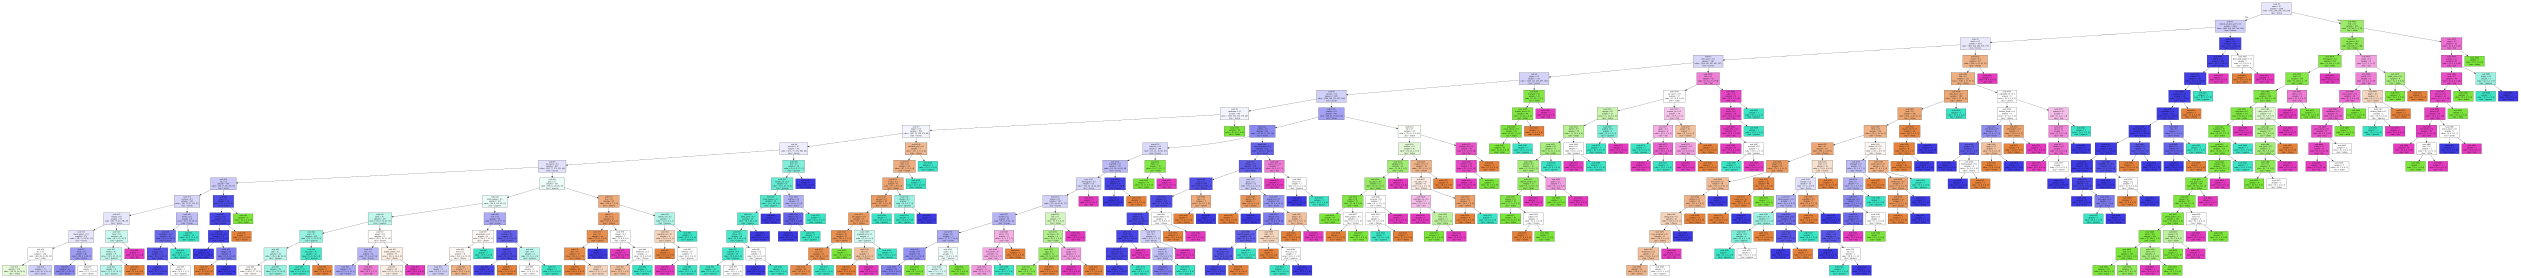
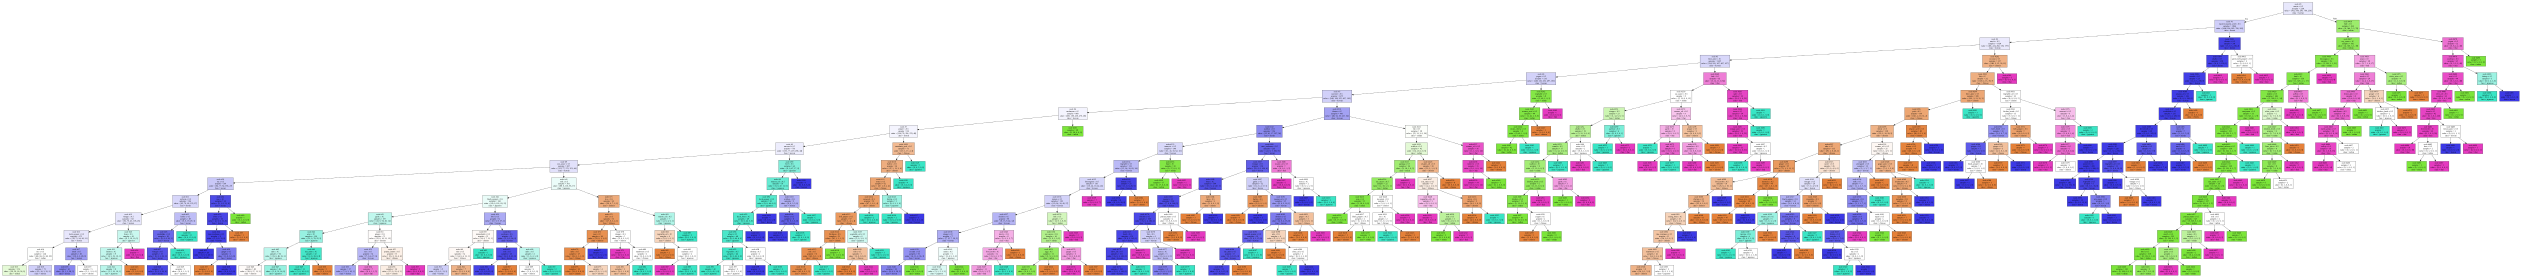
none -> (1902, 236)
